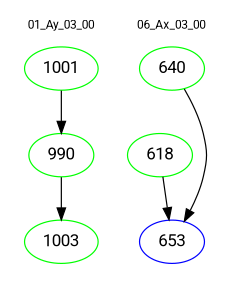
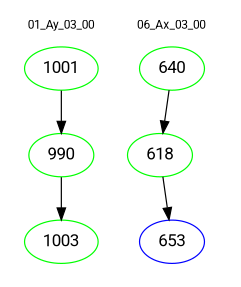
(206, 149) -> (167, 106)
